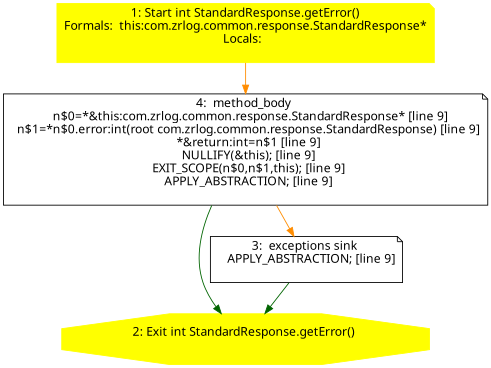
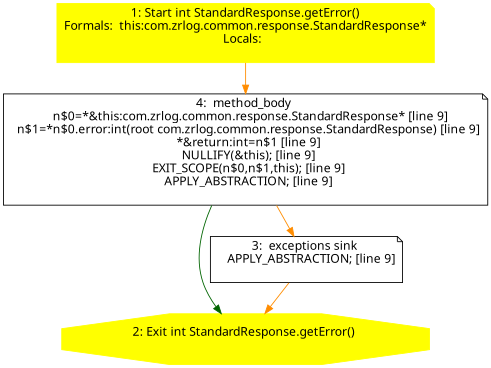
(280, 295) -> (280, 295)
